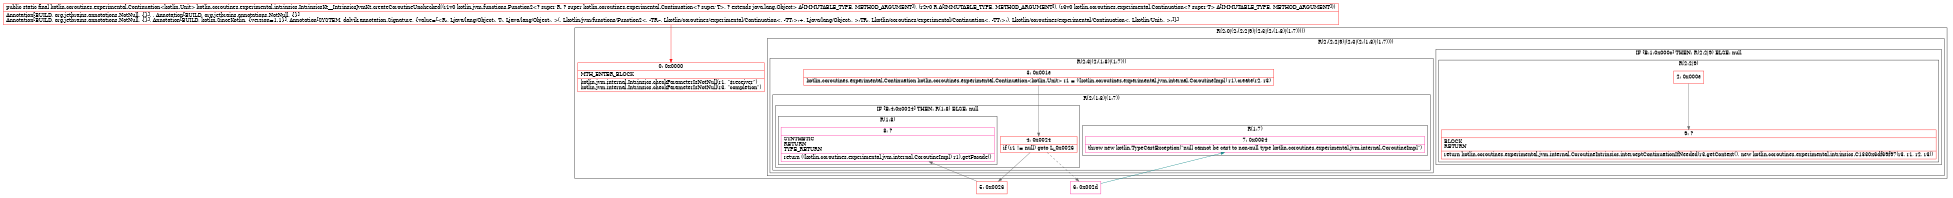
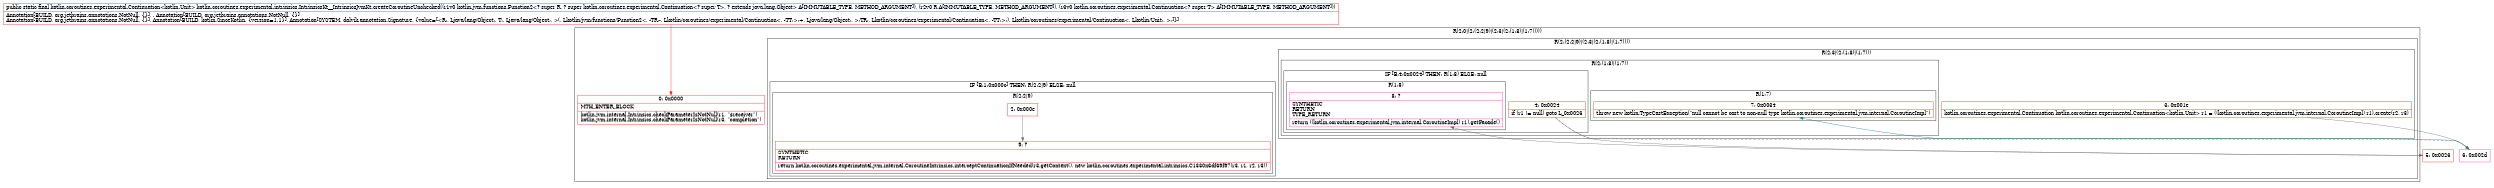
(1039, 109) -> (2389, 126)
(1453, 142) -> (793, 153)
(1255, 144) -> (1763, 110)
